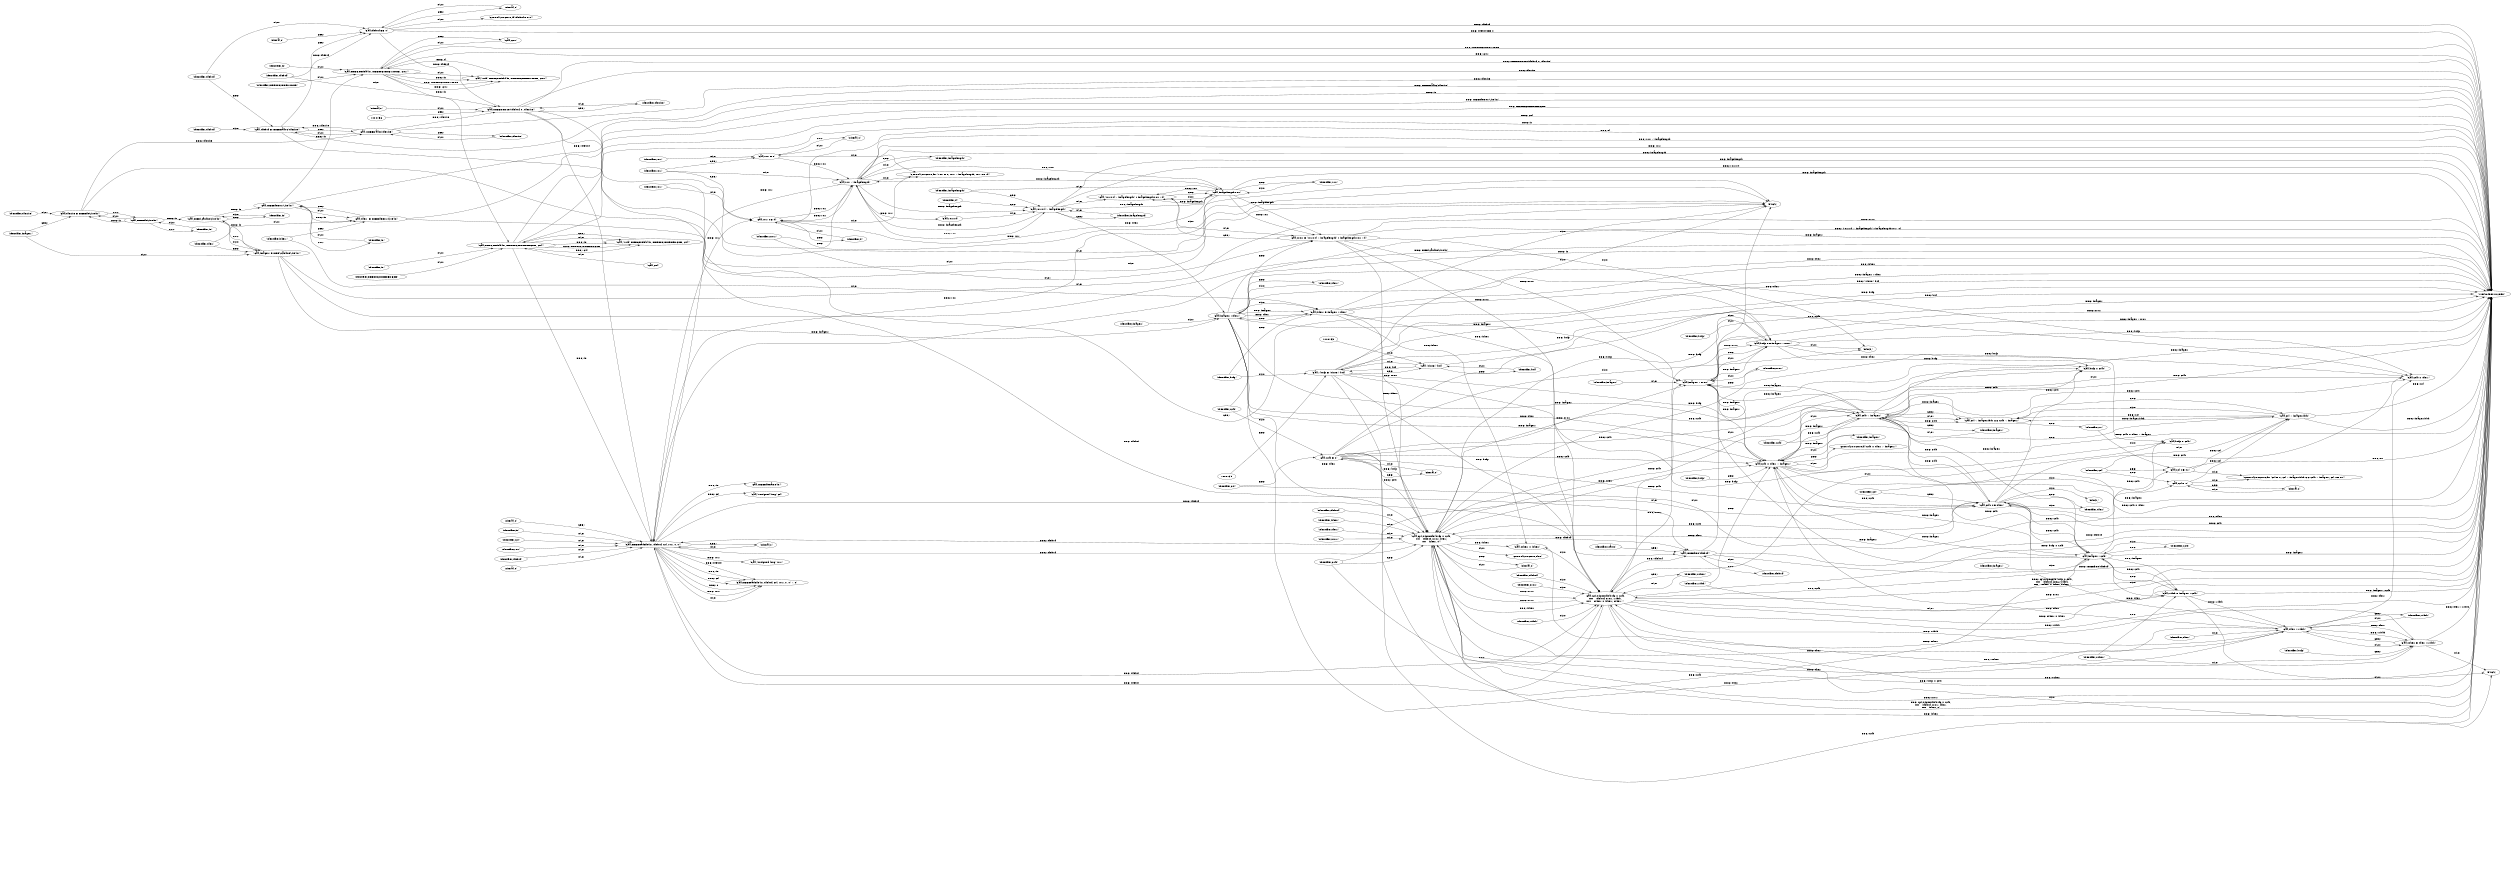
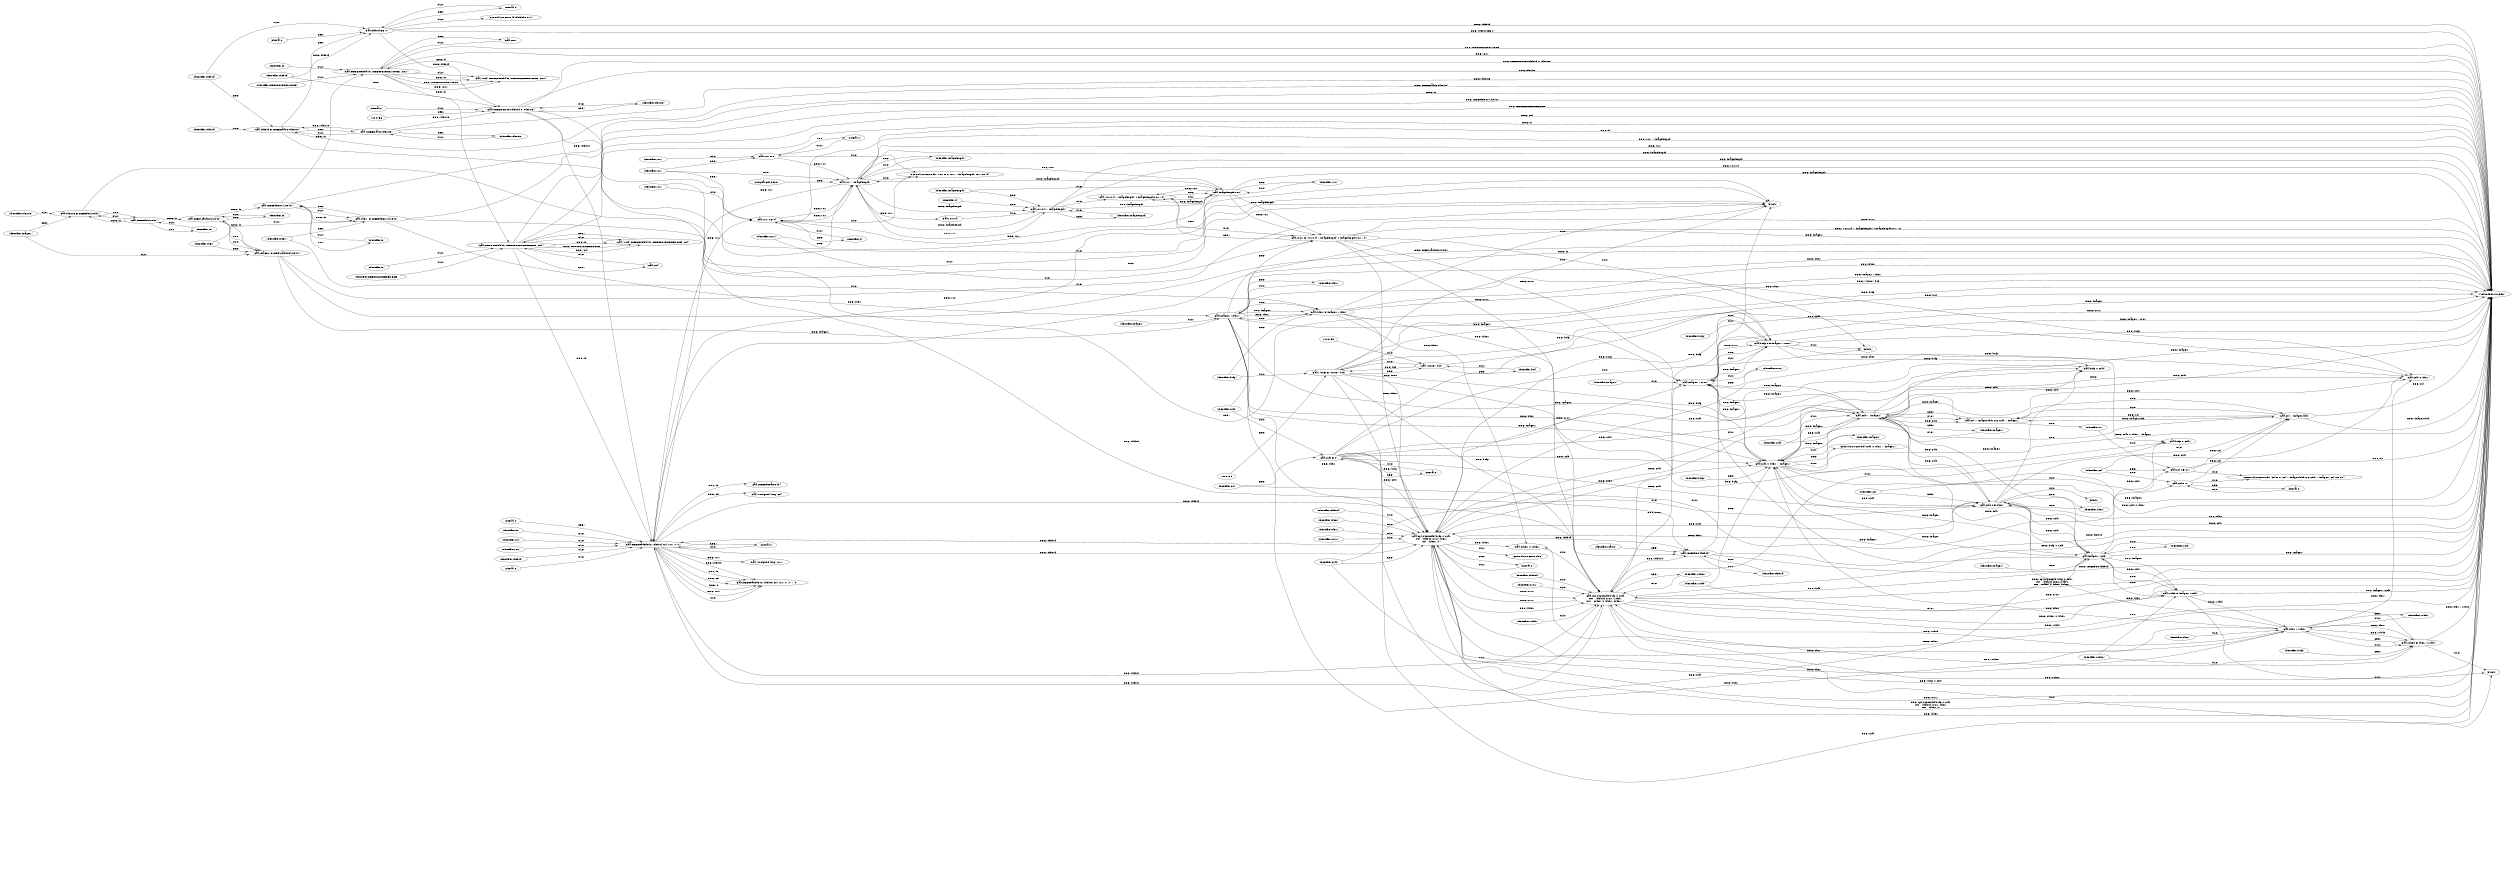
(203, 142) -> none
none -> (767, 182)
(1148, 249) -> (791, 300)
none -> (578, 271)
(2094, 377) -> (2094, 377)
